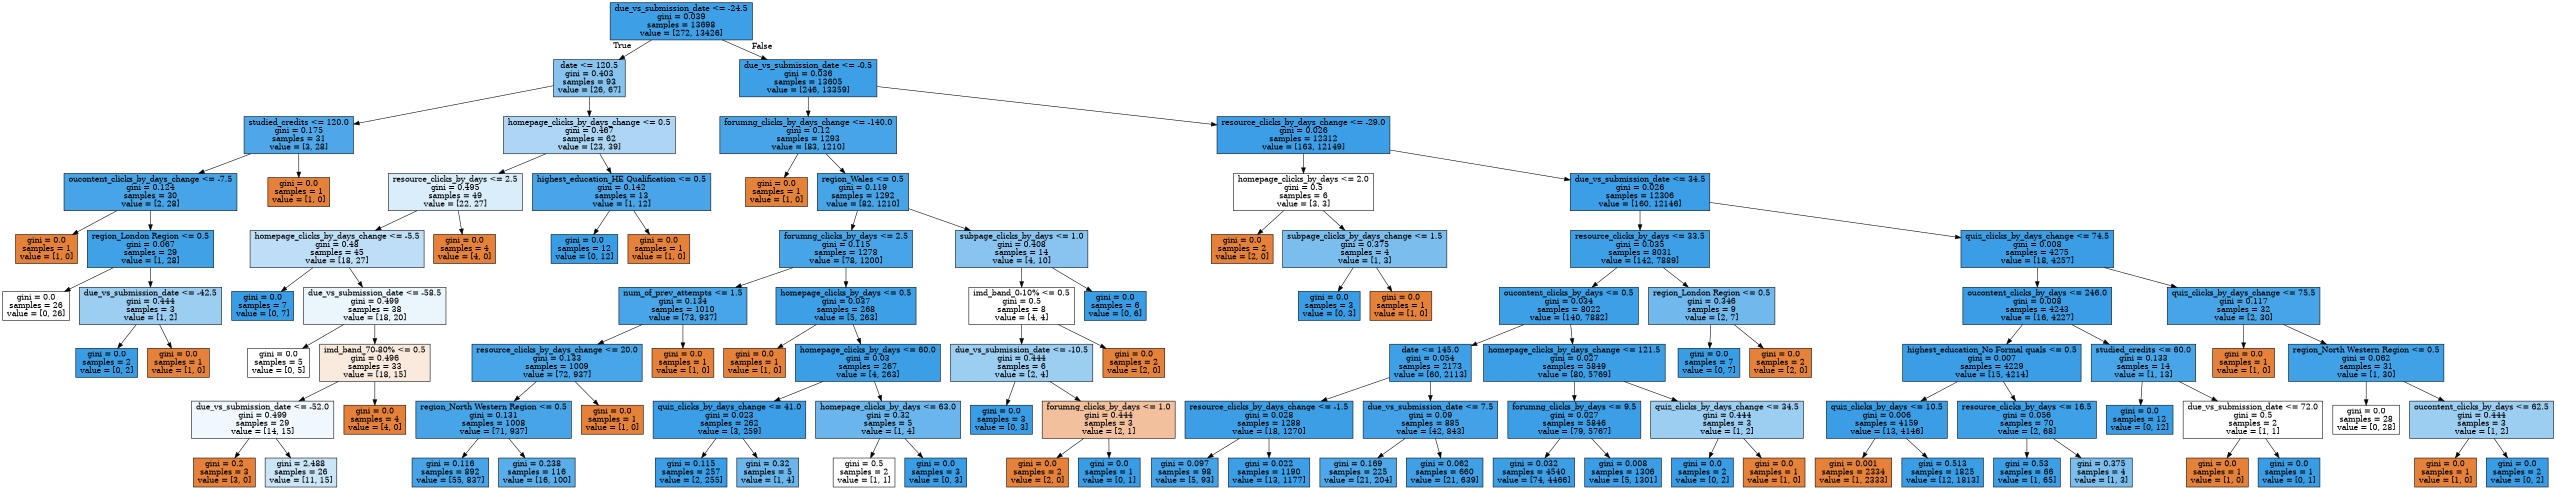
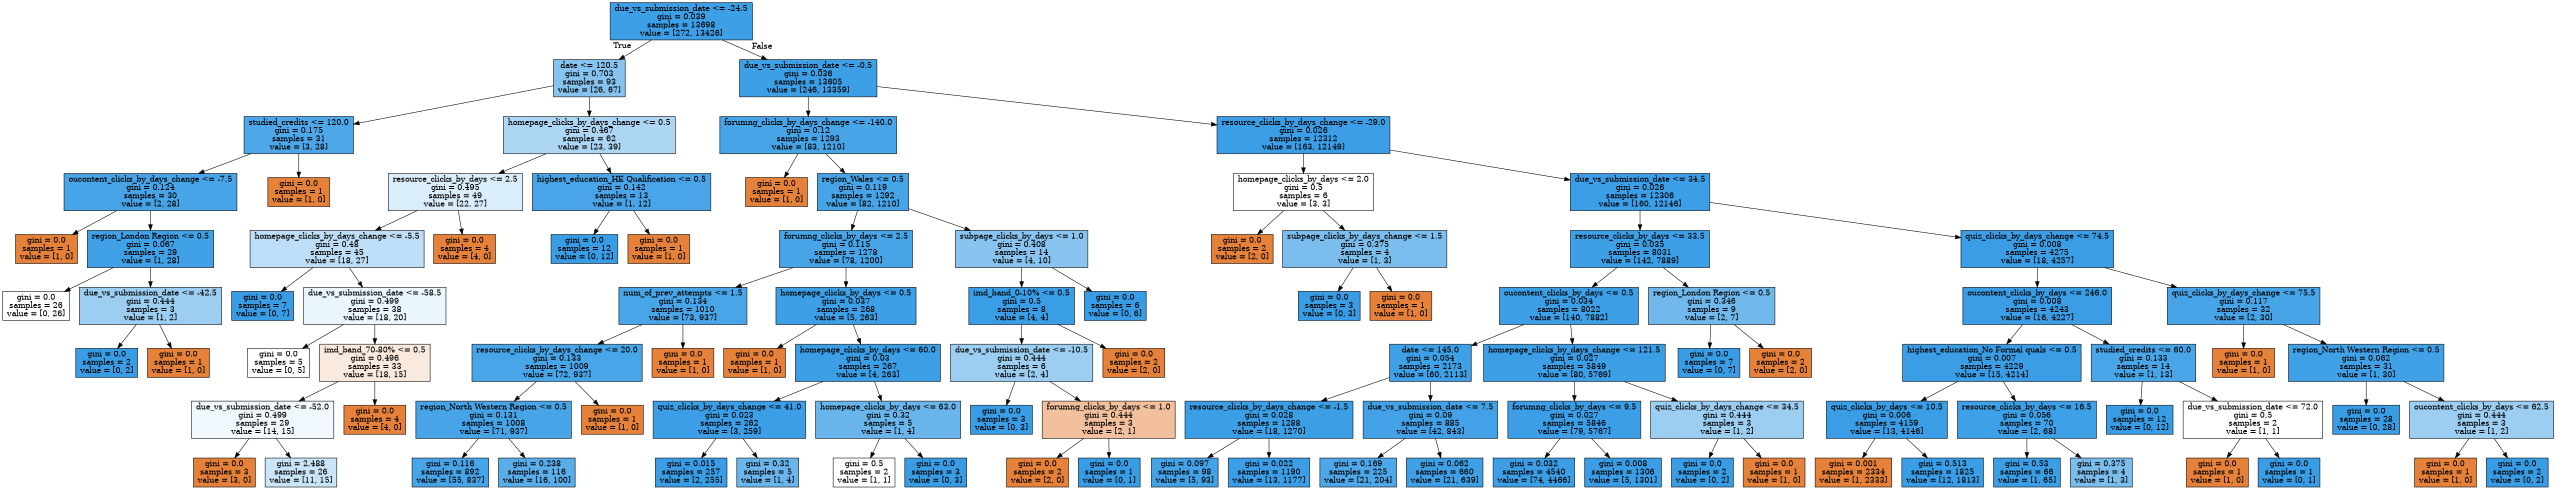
(589, 78) -> (589, 78)
(1022, 306) -> (1022, 306)
(2366, 420) -> (2366, 420)
(224, 473) -> (224, 473)
(691, 473) -> (691, 473)
